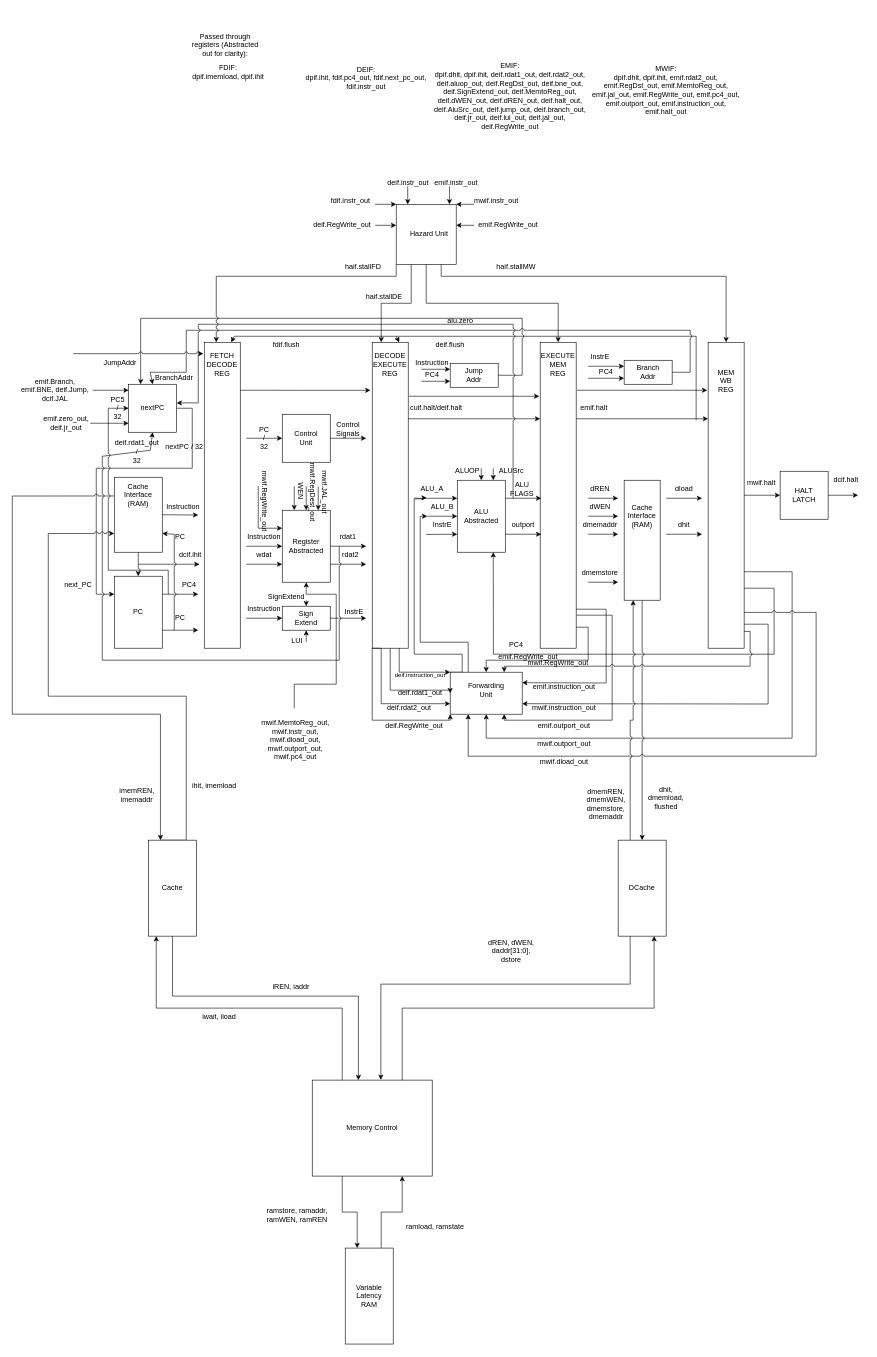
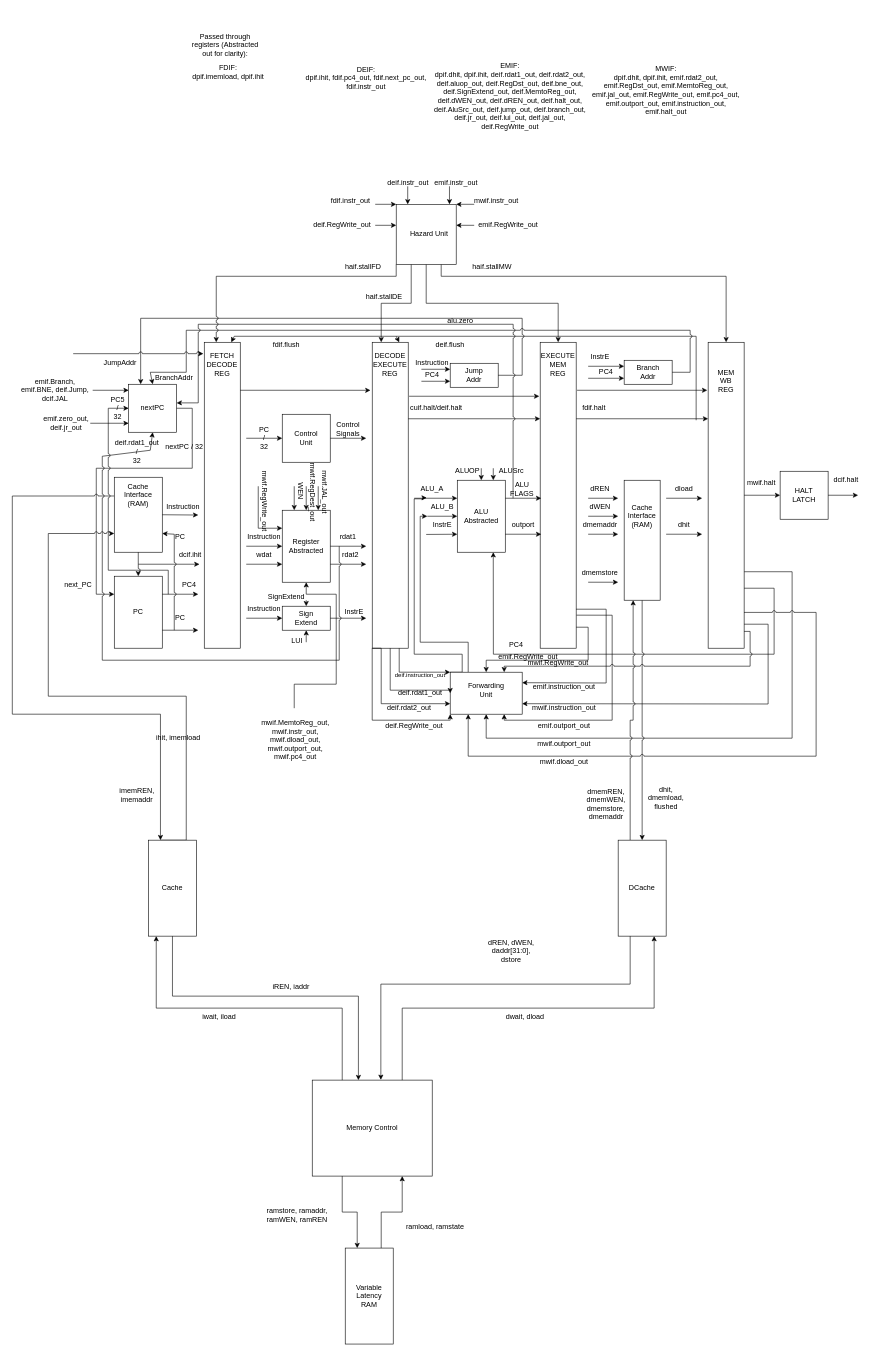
(516, 267) -> (492, 267)
(594, 408) -> (594, 408)
(215, 786) -> (179, 738)
none -> (525, 1017)
